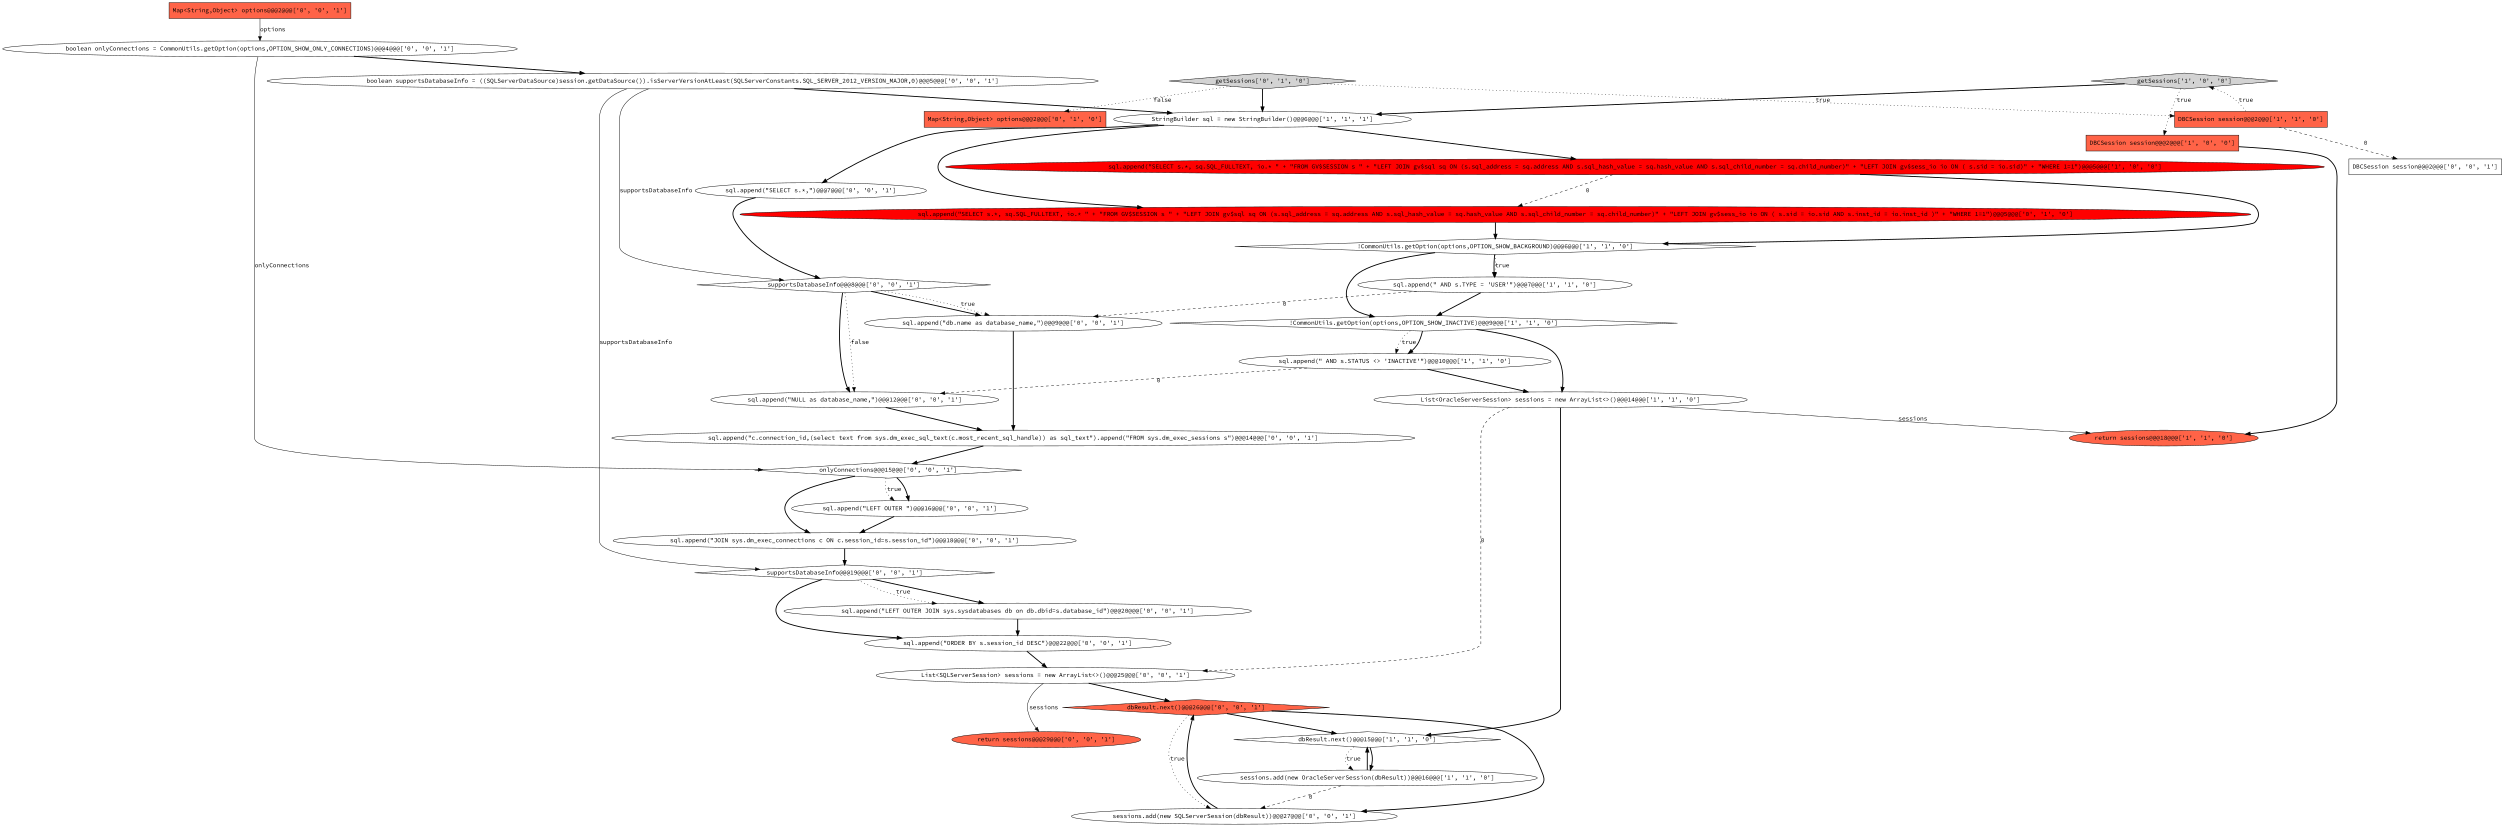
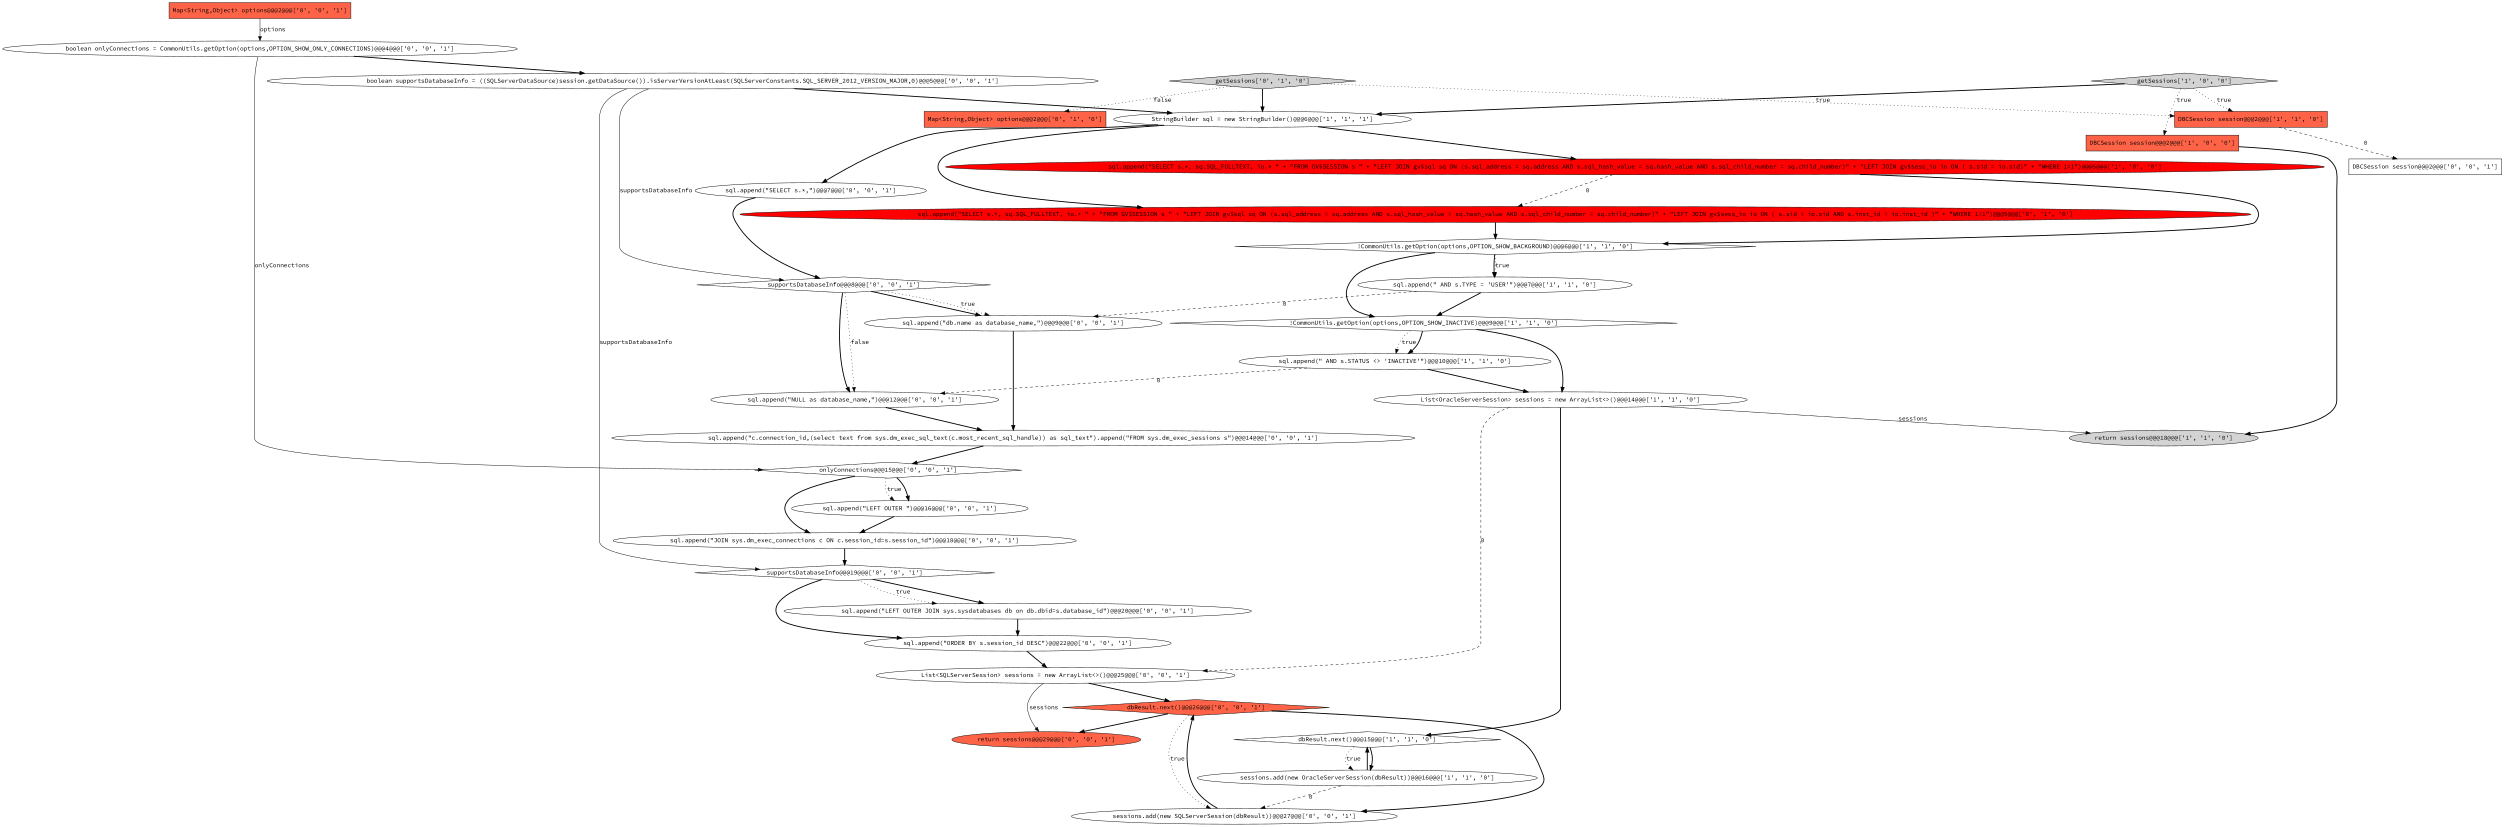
(2232, 97) -> (2210, 100)
(2164, 438) -> (2164, 438)
(1279, 723) -> (1126, 723)
